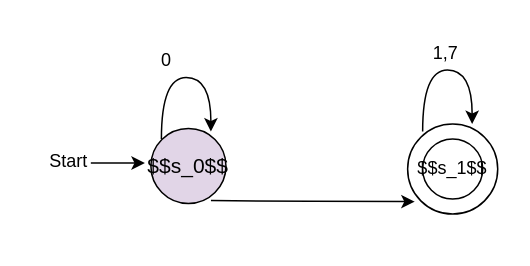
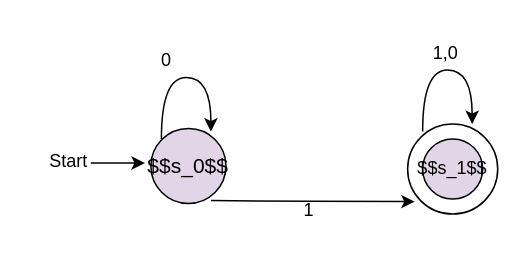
(446, 53) -> (446, 53)
(452, 169) -> (452, 169)
none -> (308, 211)
